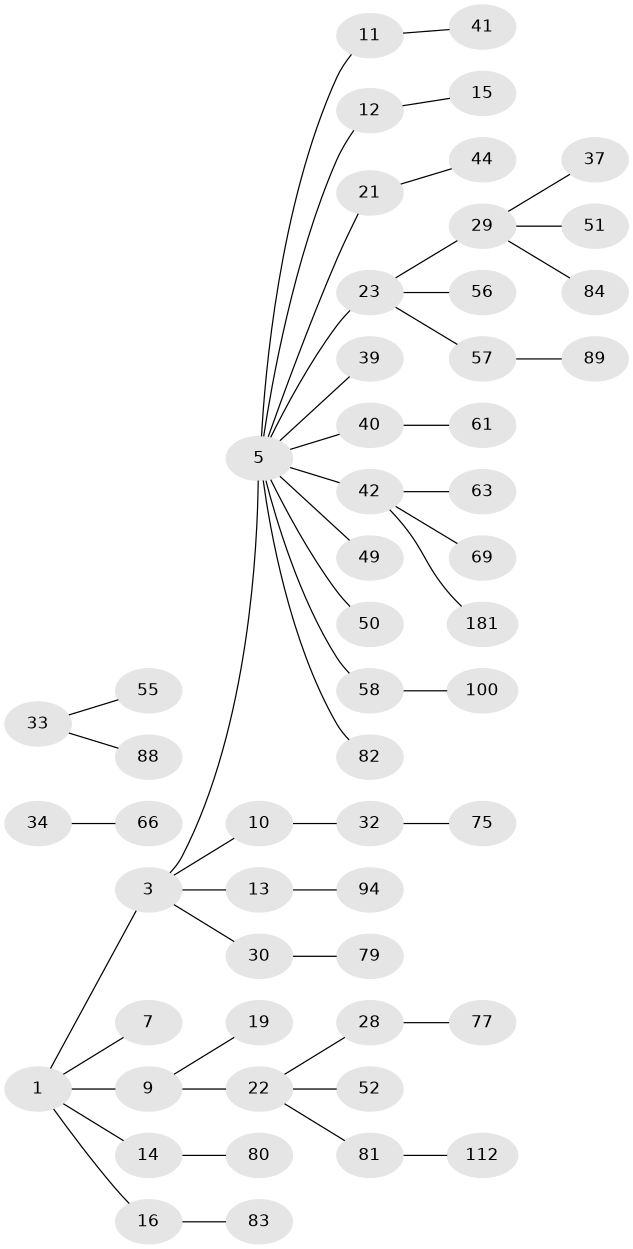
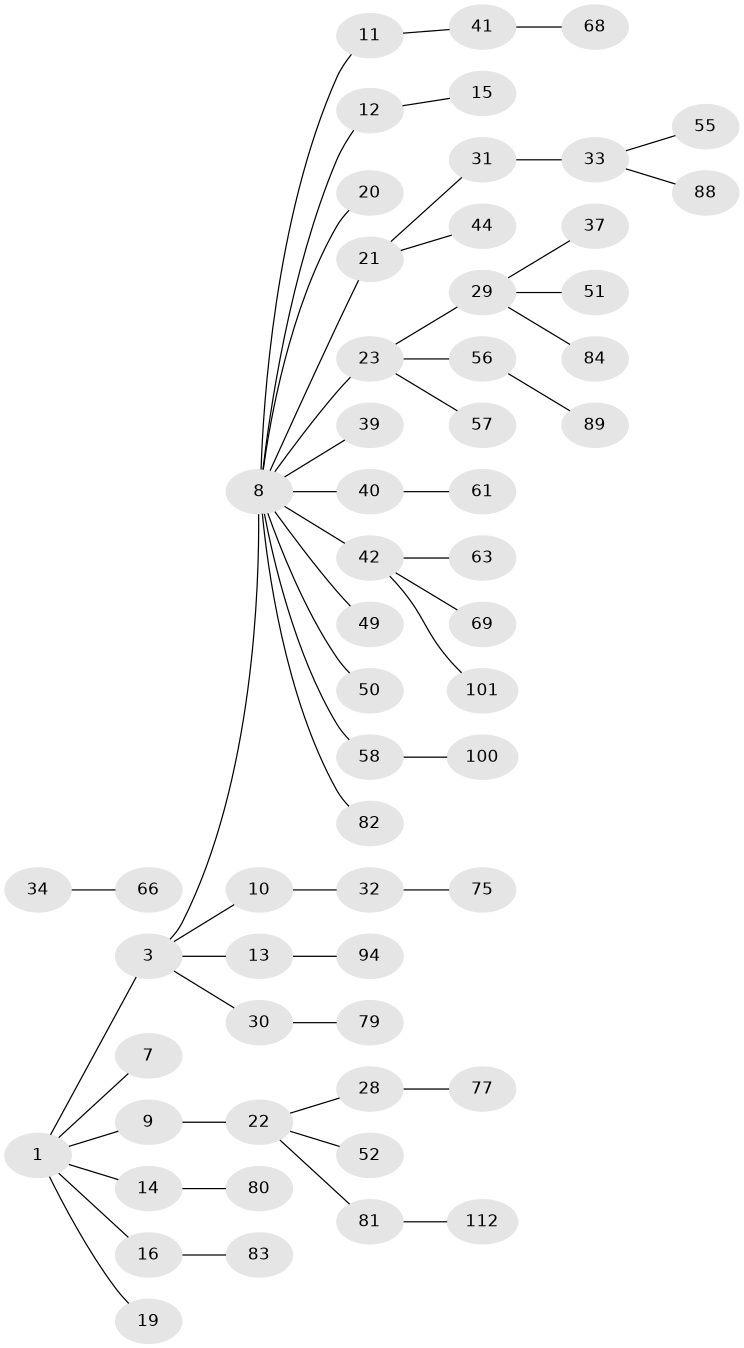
none -> (595, 27)
none -> (483, 160)
none -> (370, 193)
(539, 359) -> (539, 392)
(259, 458) -> (259, 492)
(483, 624) -> (483, 691)
(204, 1056) -> (85, 1243)
